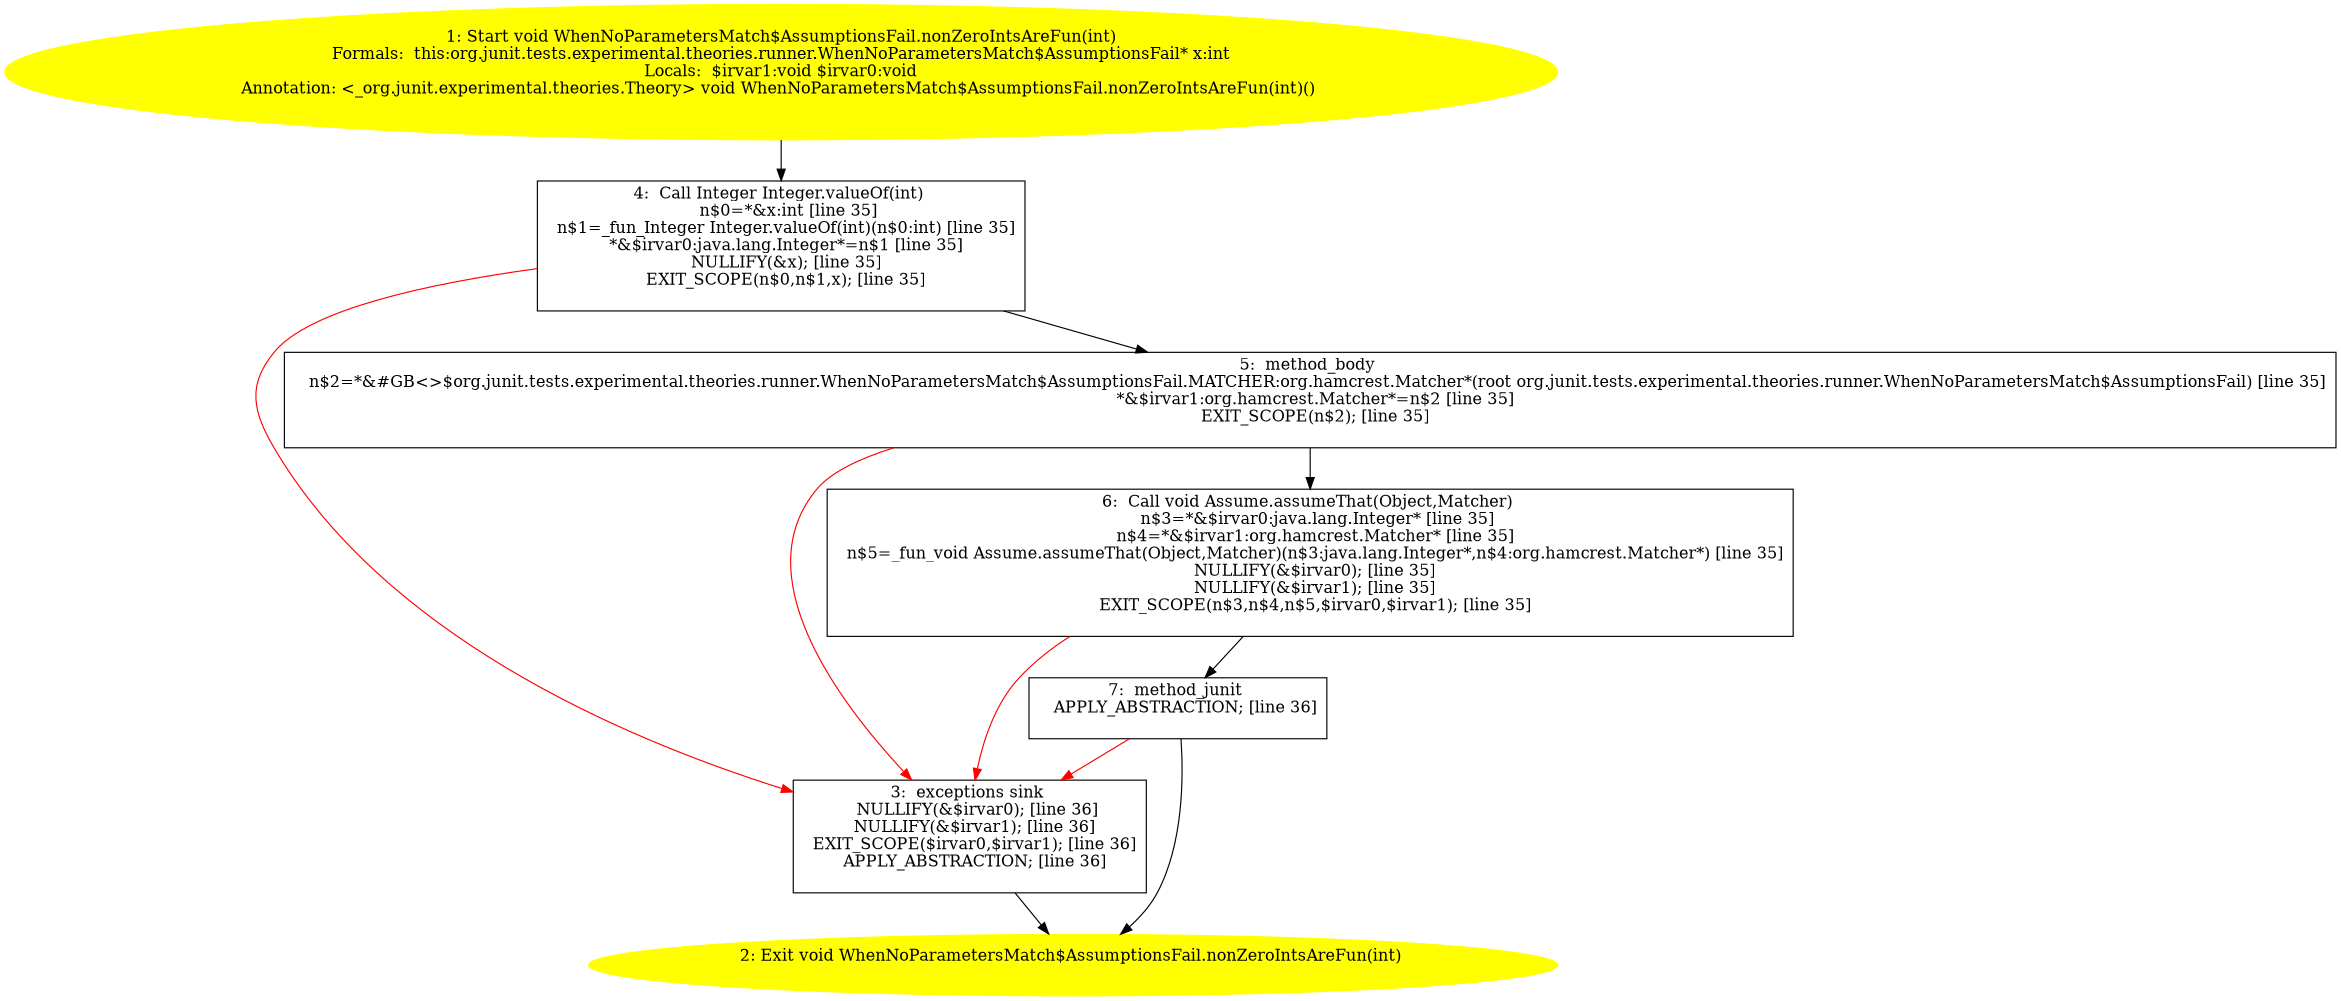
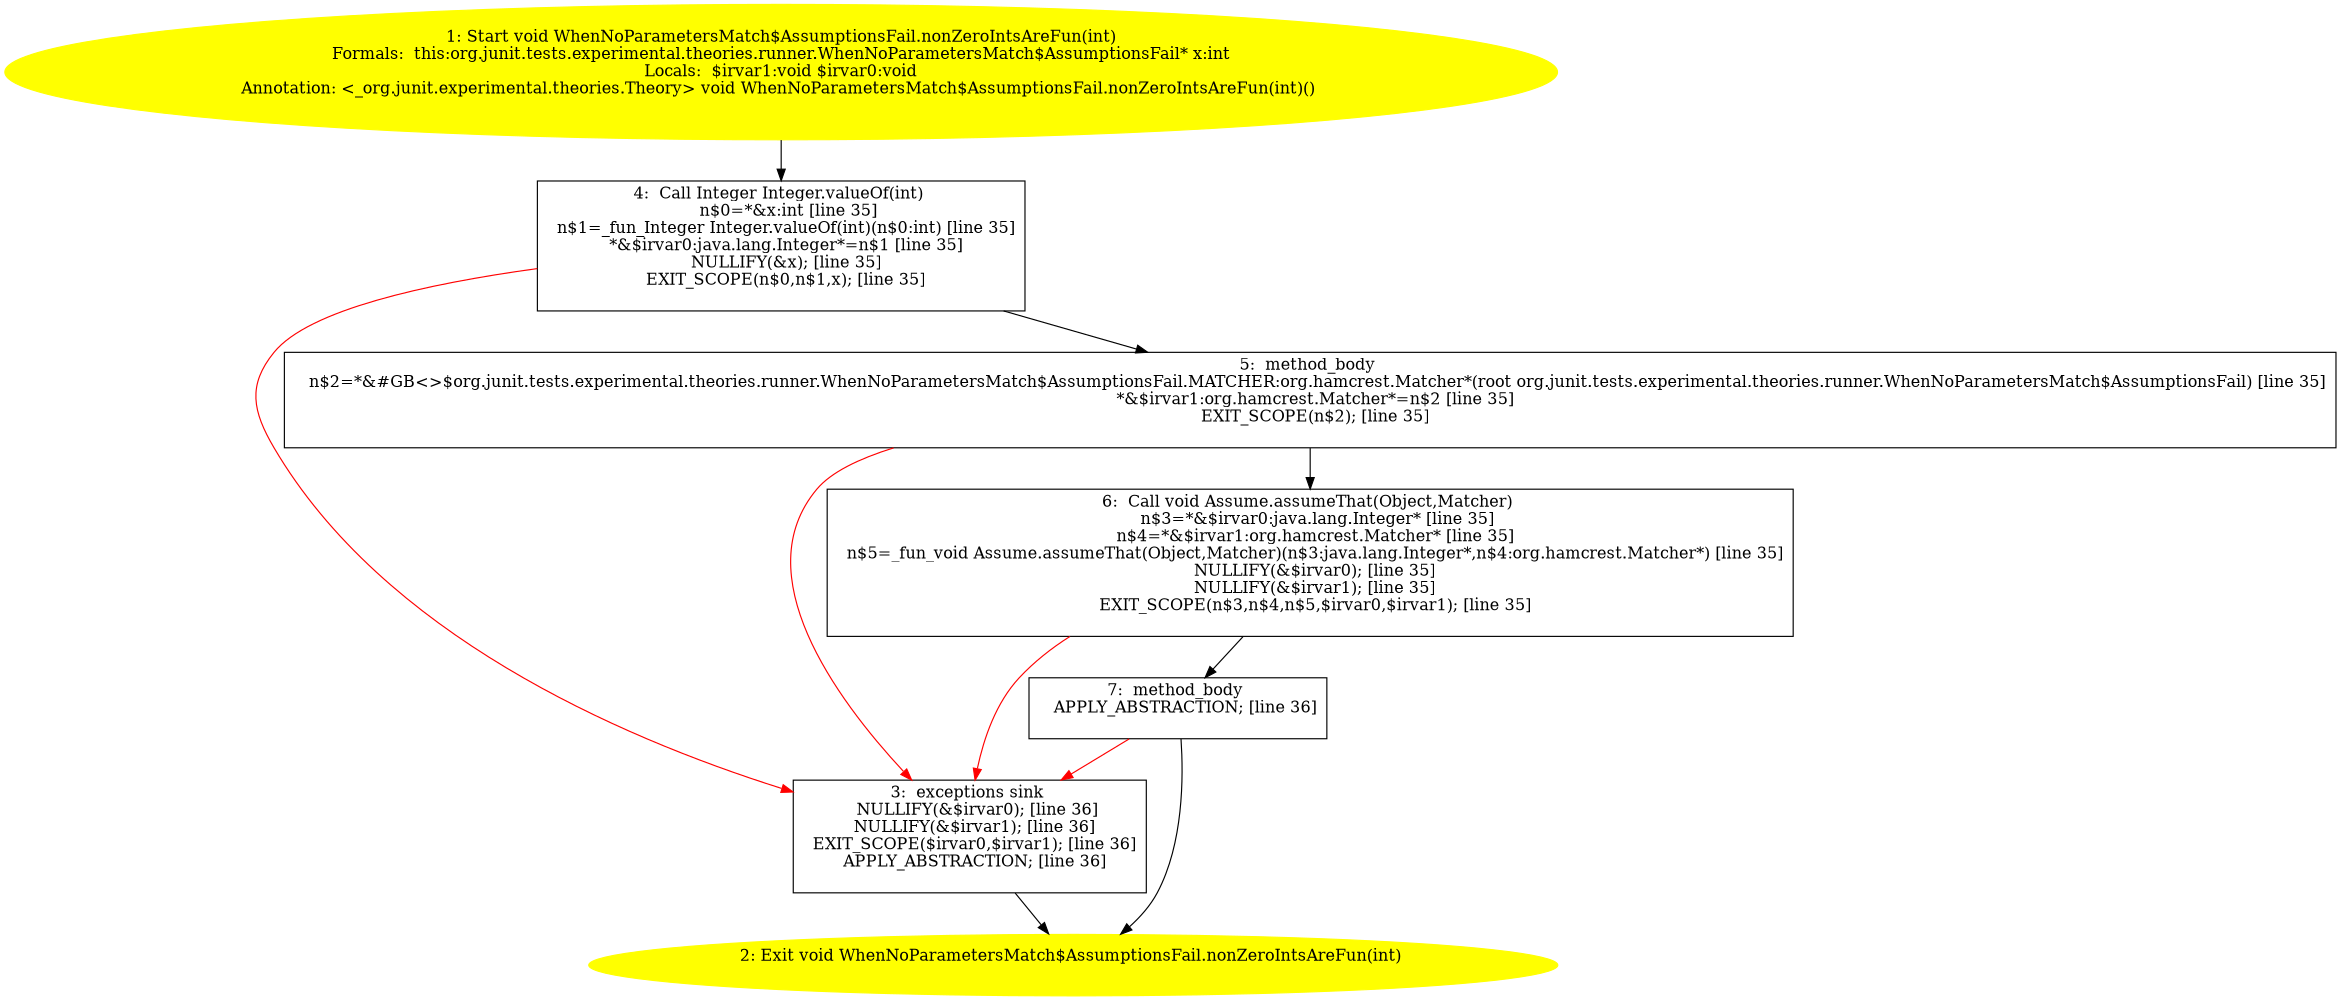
(1178, 708) -> (1178, 708)
